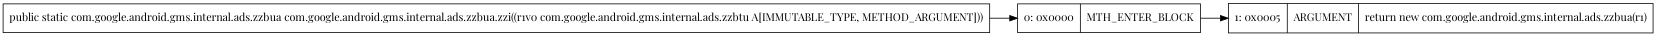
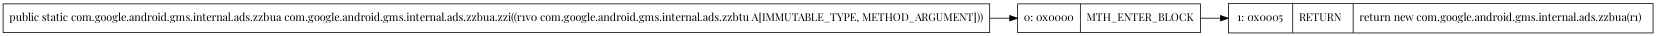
(1323, 18) -> (1320, 18)
